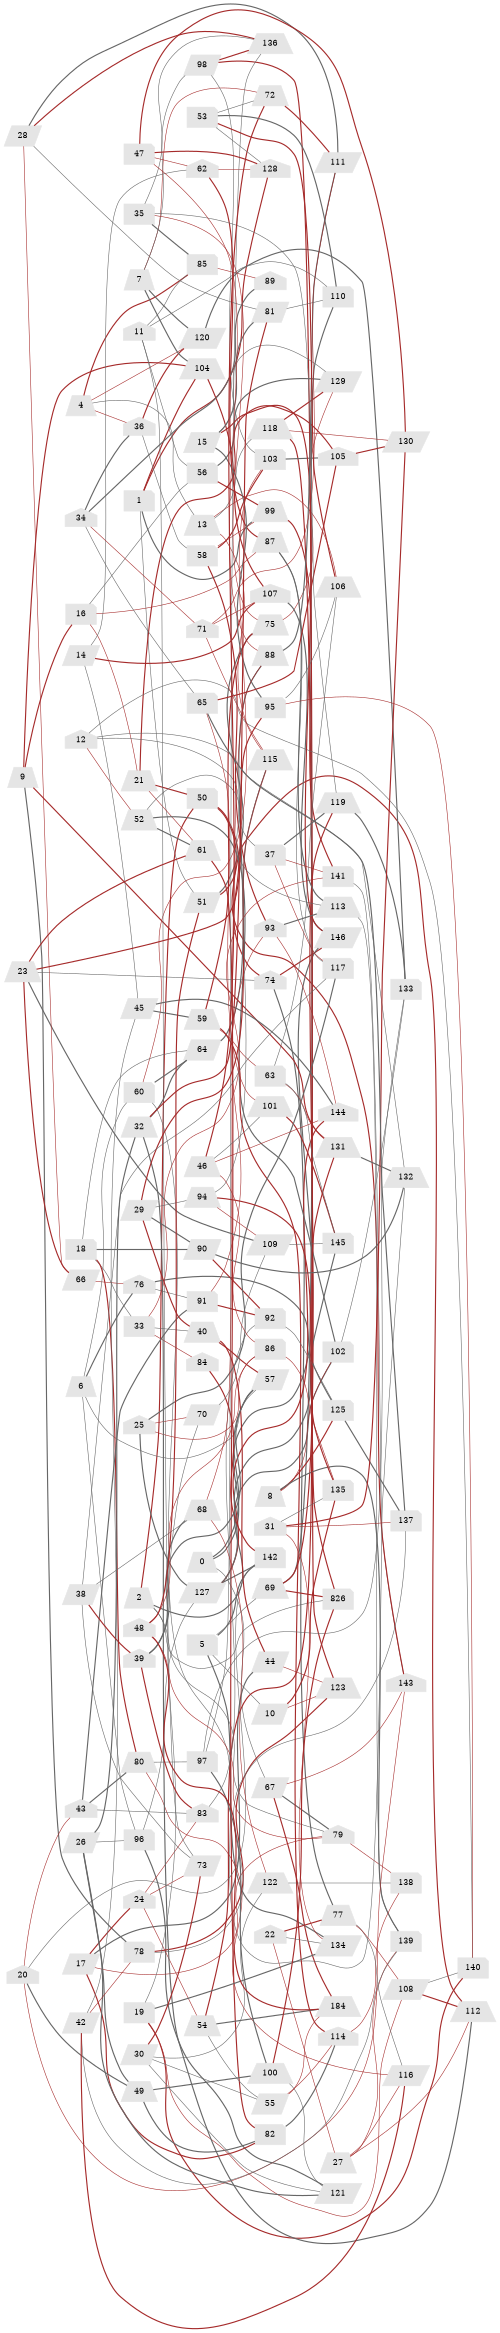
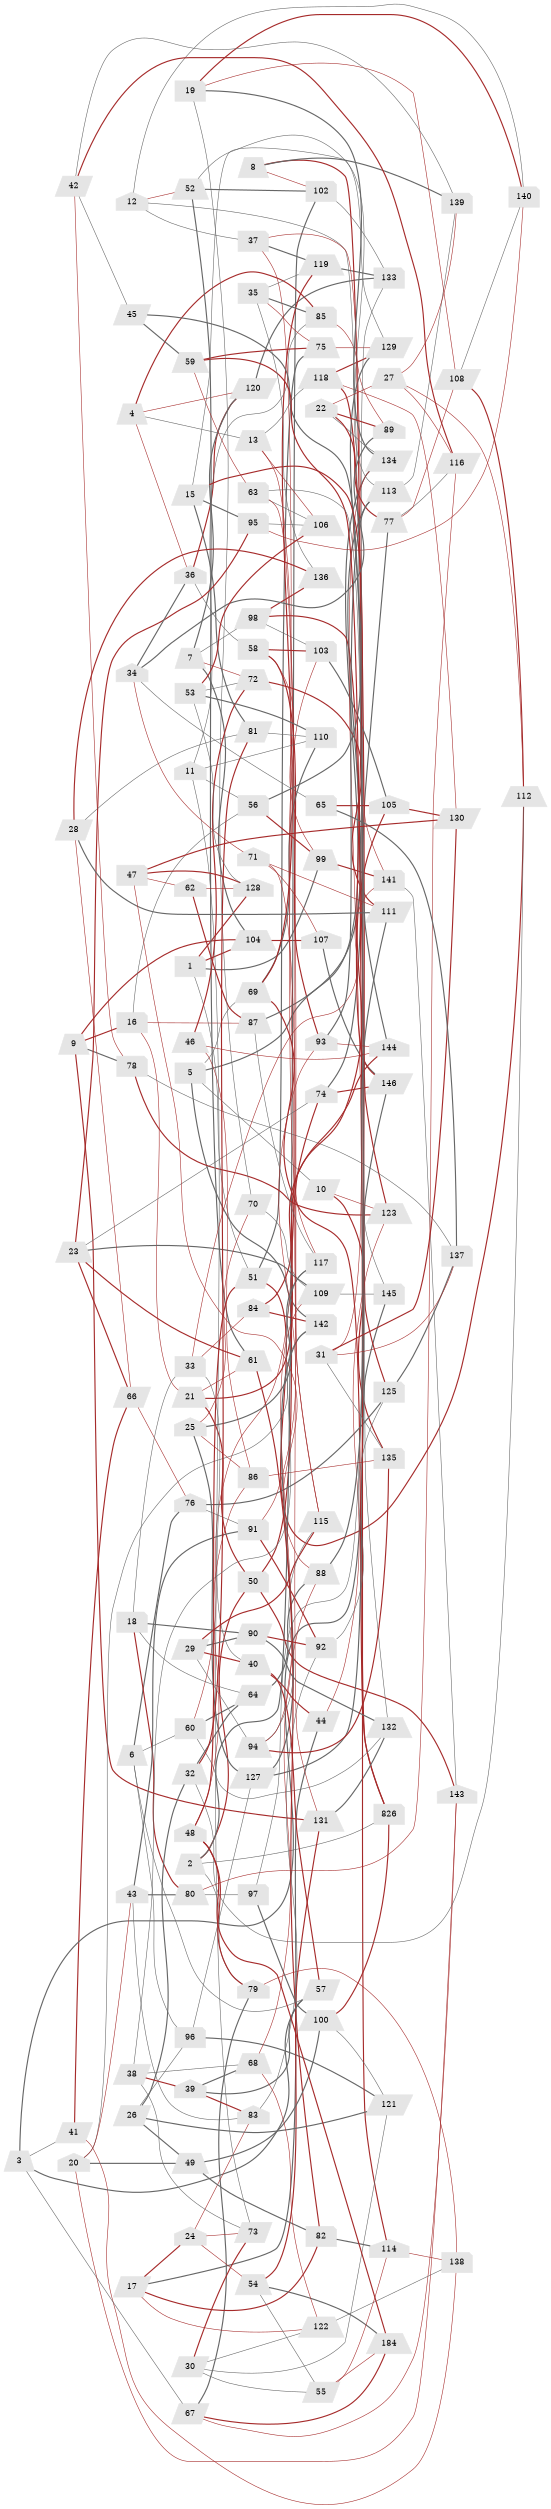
none -> (366, 423)
(81, 656) -> none
(231, 902) -> none
(270, 1107) -> none
(292, 1416) -> (299, 1172)
(202, 1562) -> (19, 2161)
(203, 1723) -> (219, 1915)
(166, 1875) -> (505, 1549)
(227, 1949) -> (218, 2330)
none -> (74, 2133)
